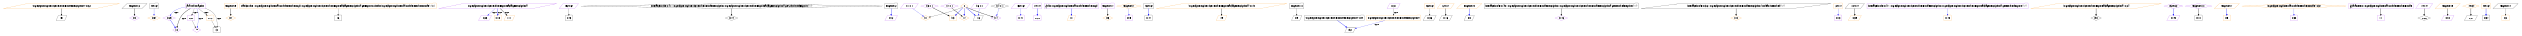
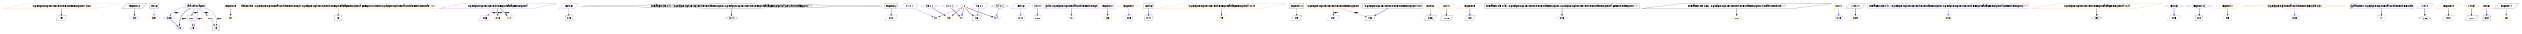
(1394, 11) -> (1333, 11)
(940, 12) -> (938, 11)
